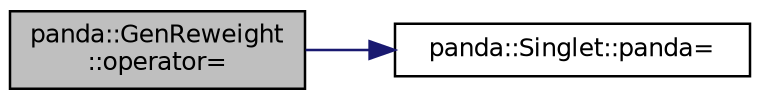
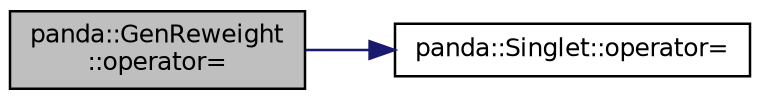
(572, 50) -> (572, 50)
